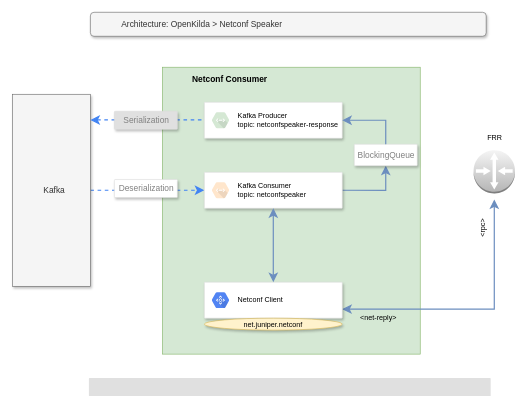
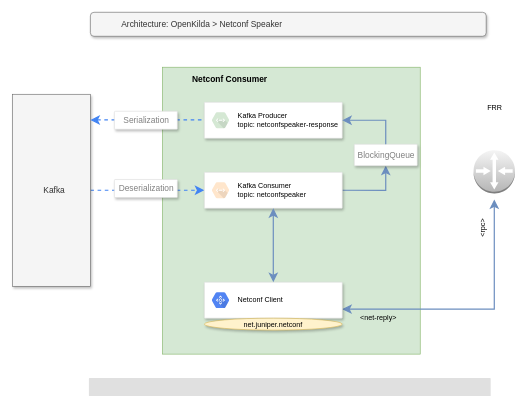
(146, 120) -> (146, 120)
(494, 138) -> (494, 108)
